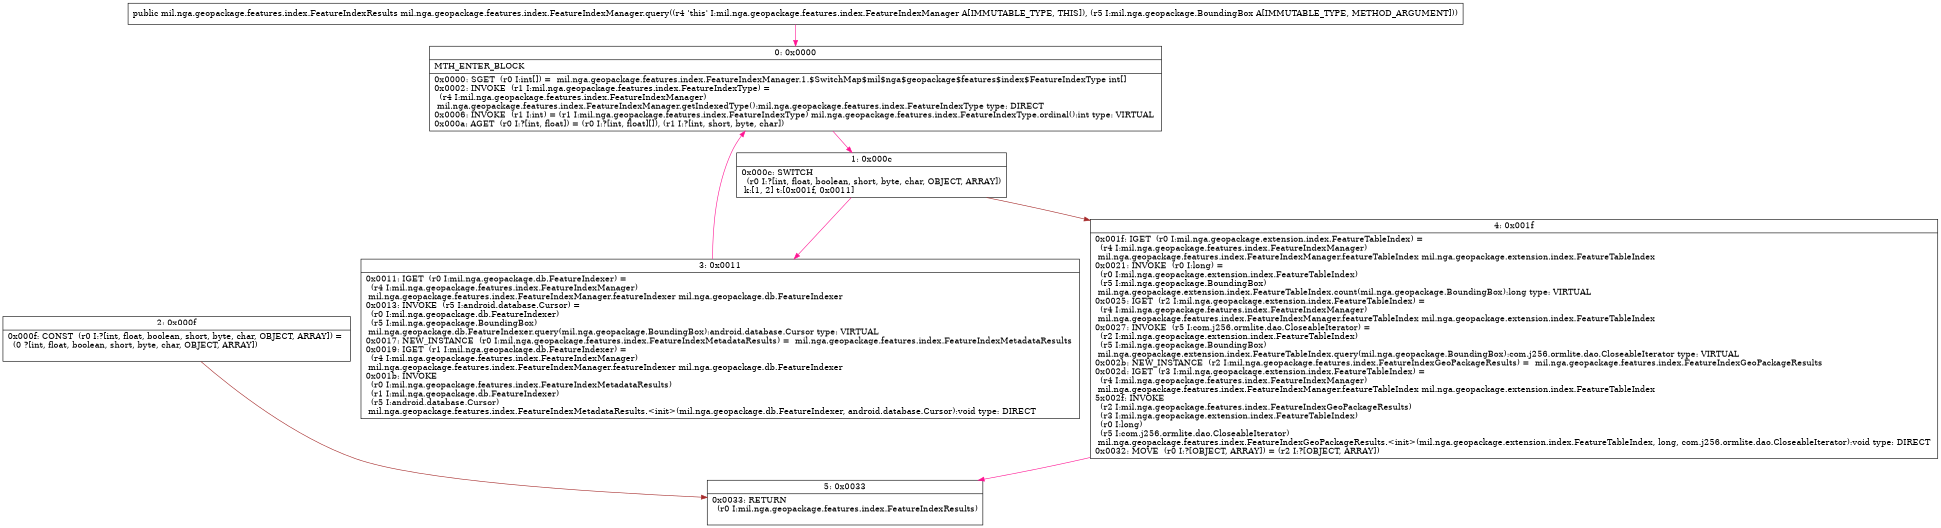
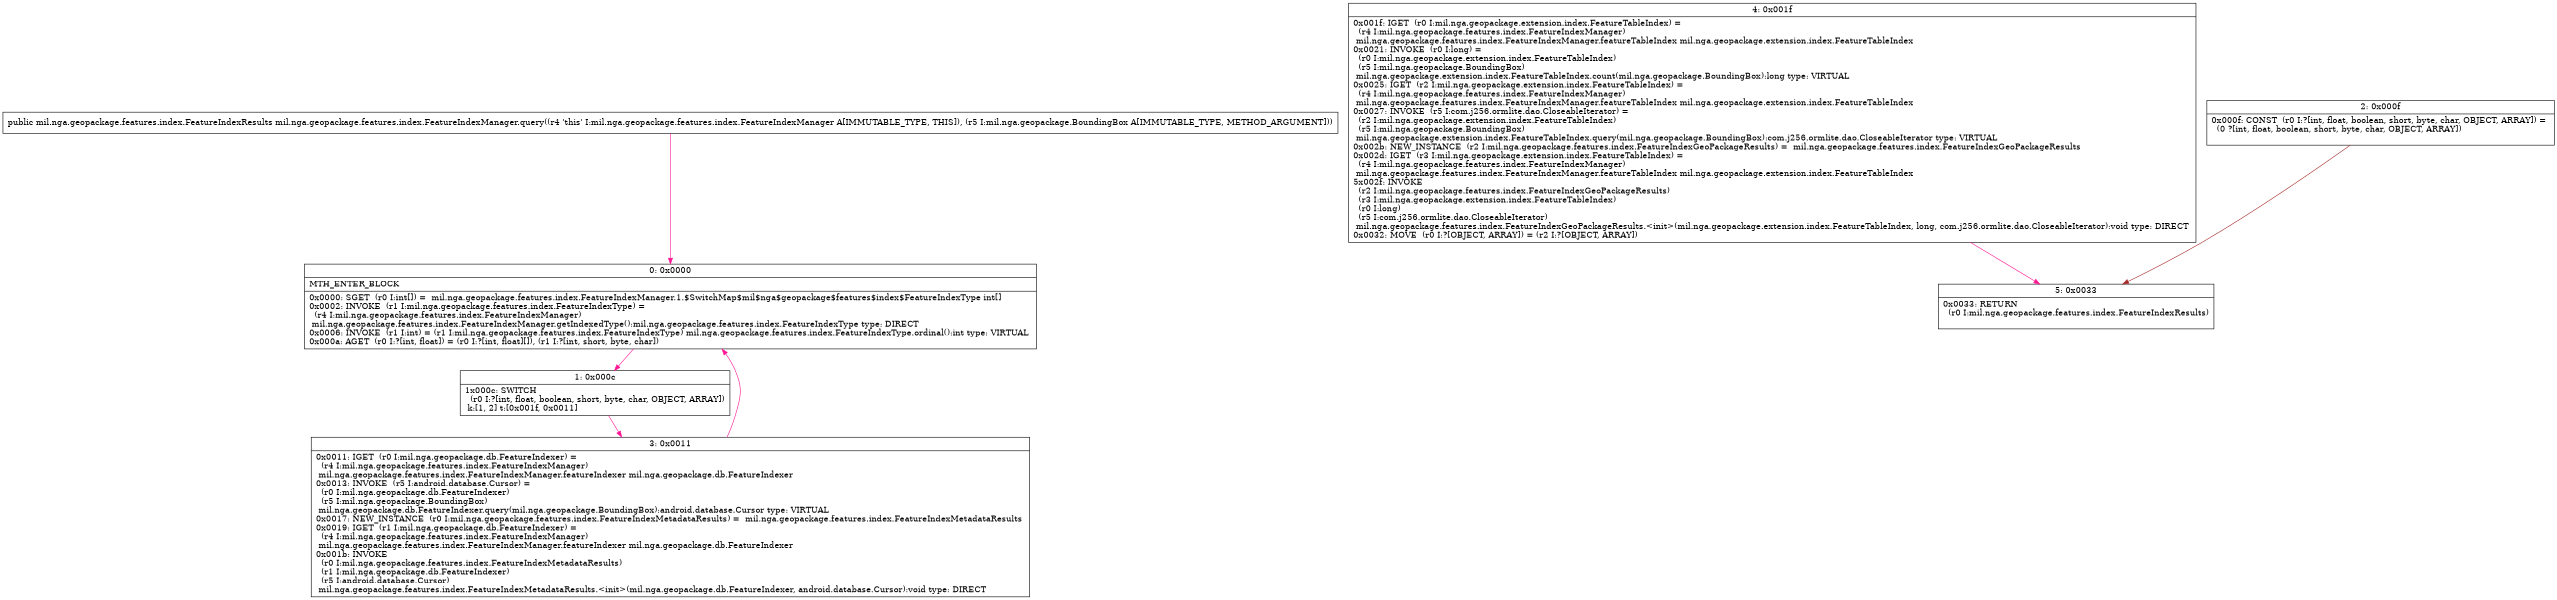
(780, 173) -> (504, 391)
(1036, 208) -> none
